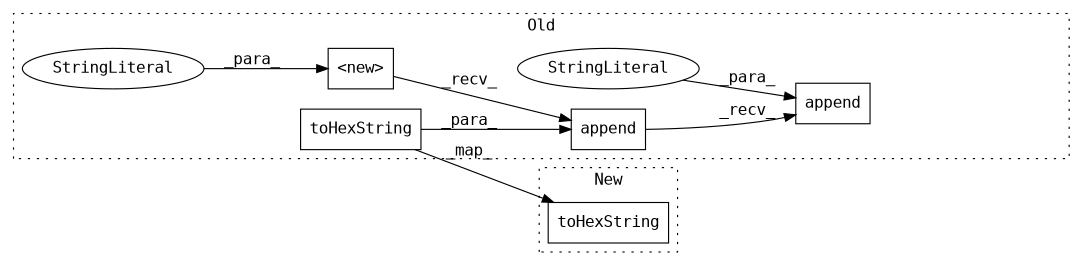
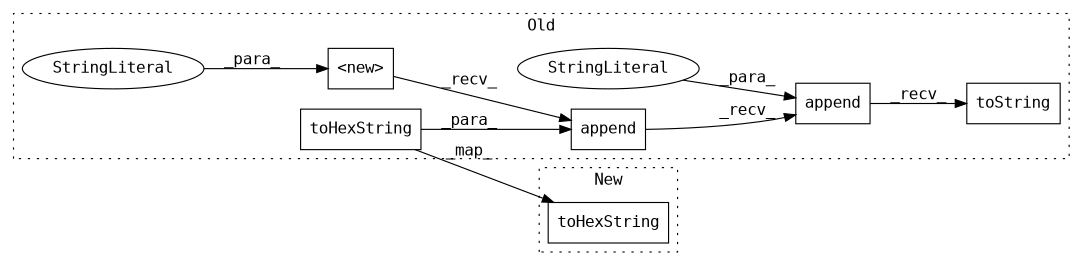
none -> (1013, 104)
